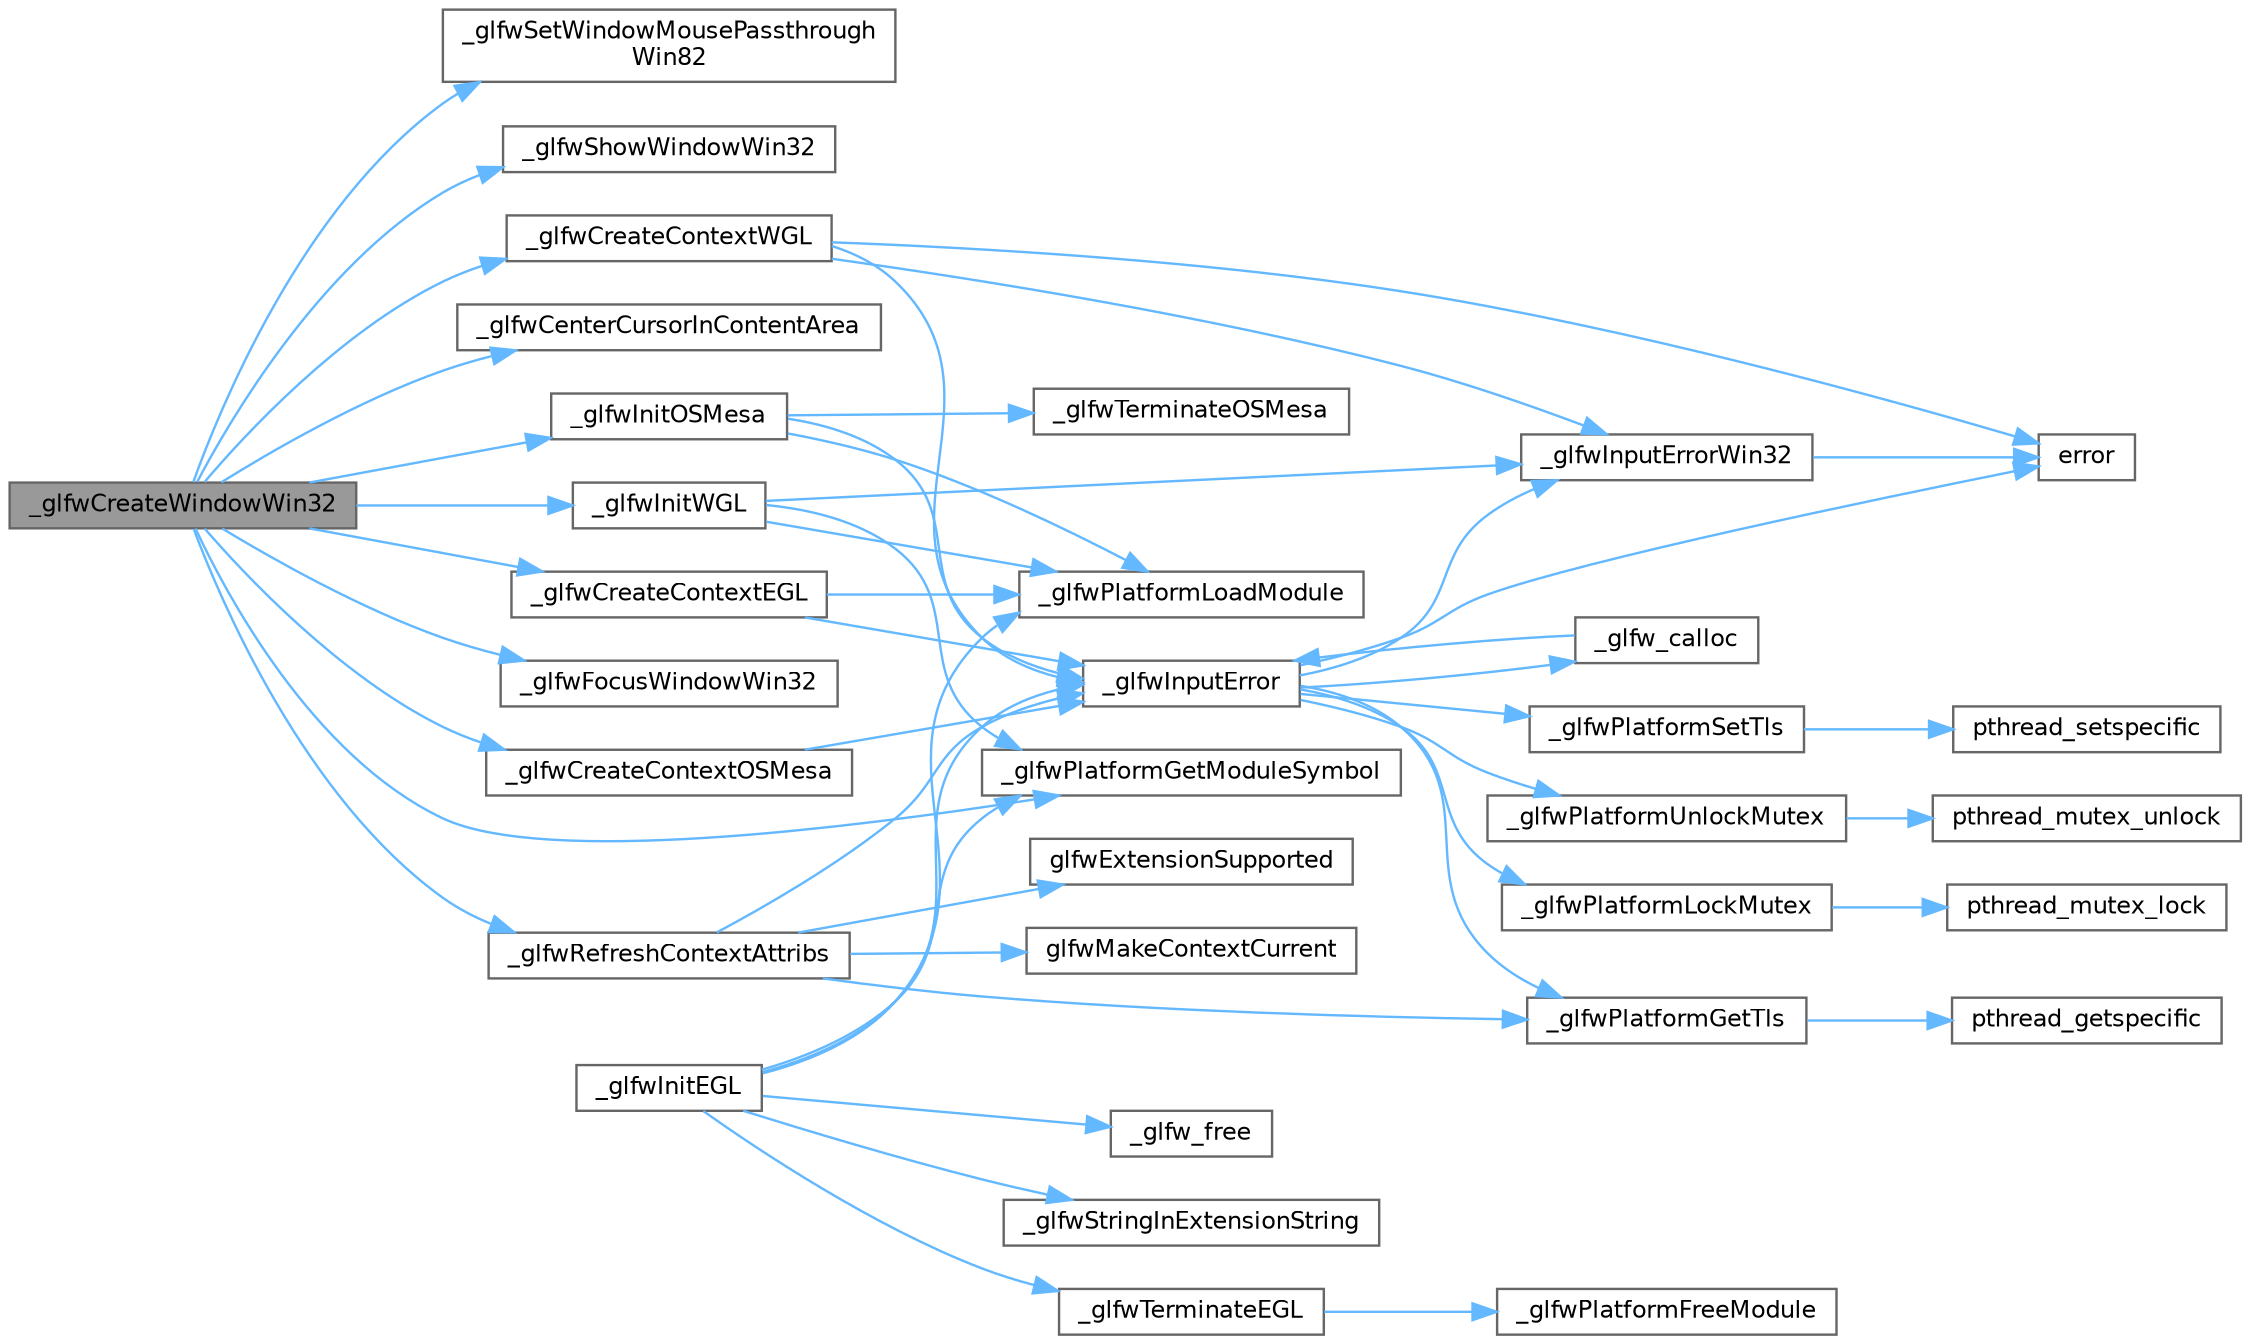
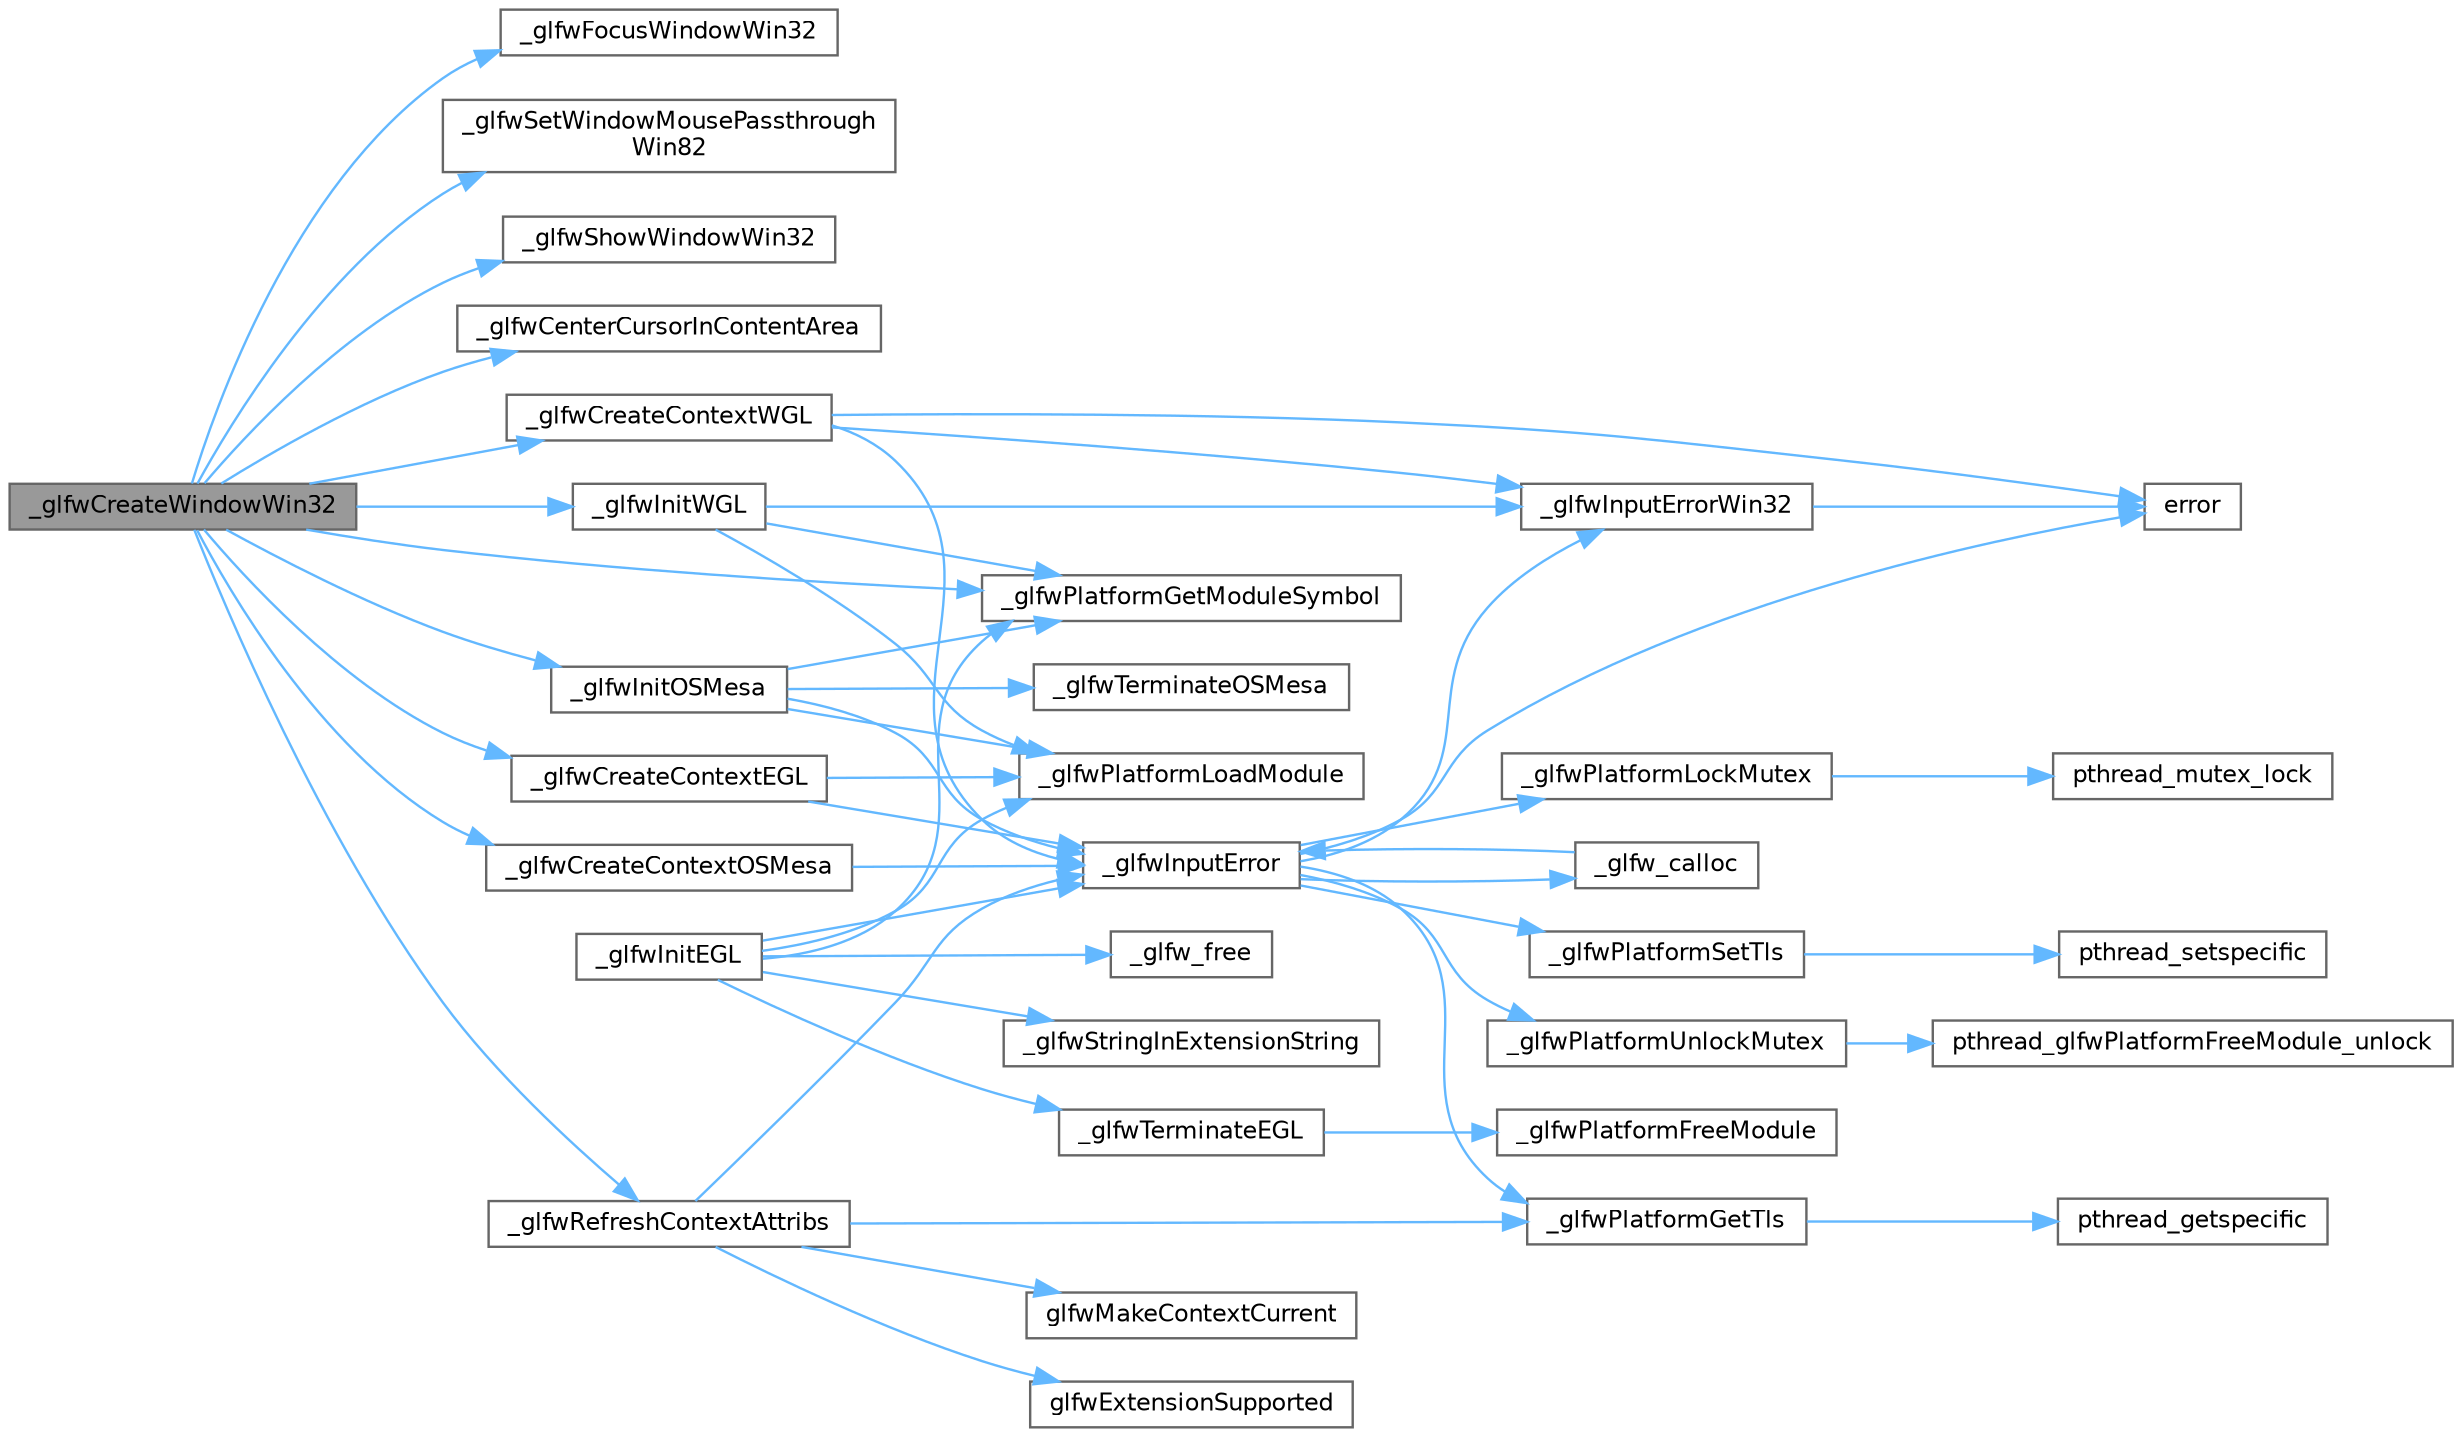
none -> (924, 645)
(2087, 818) -> (2193, 1043)
